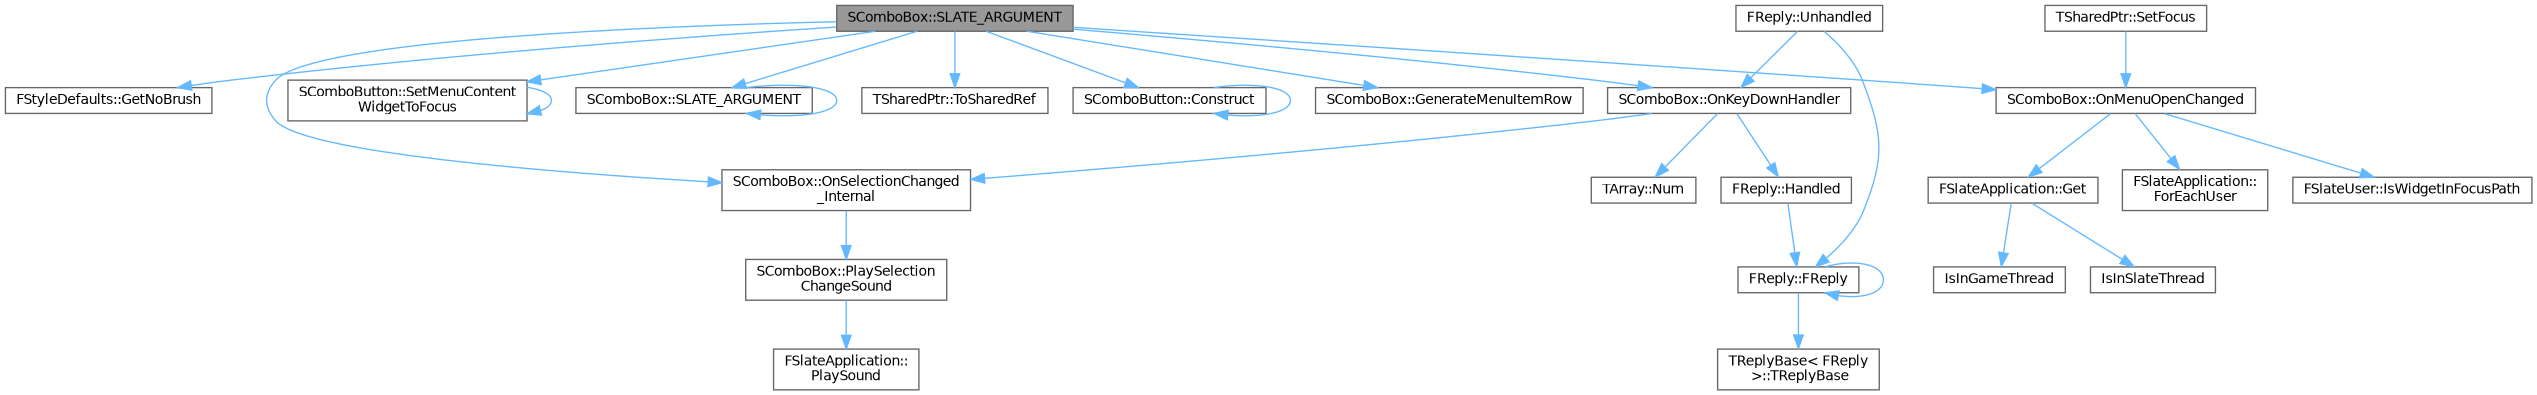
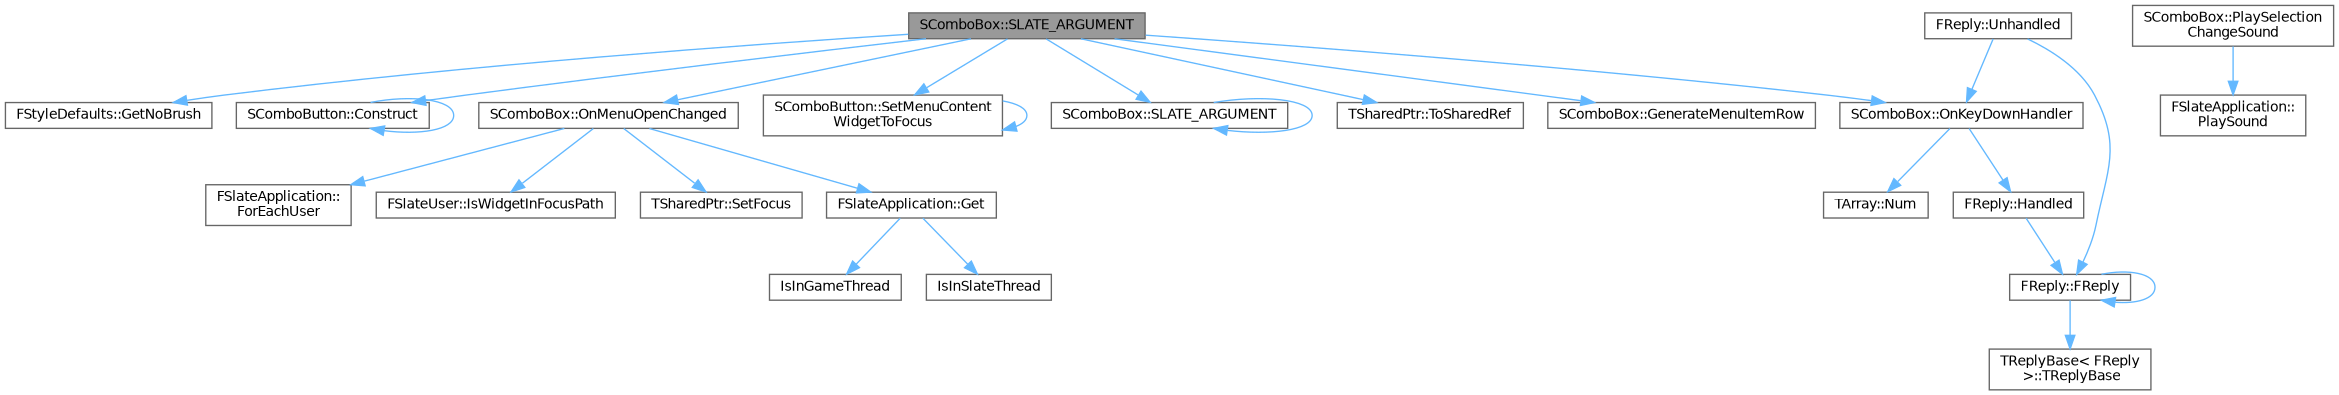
(2126, 52) -> (659, 156)
(846, 190) -> none
